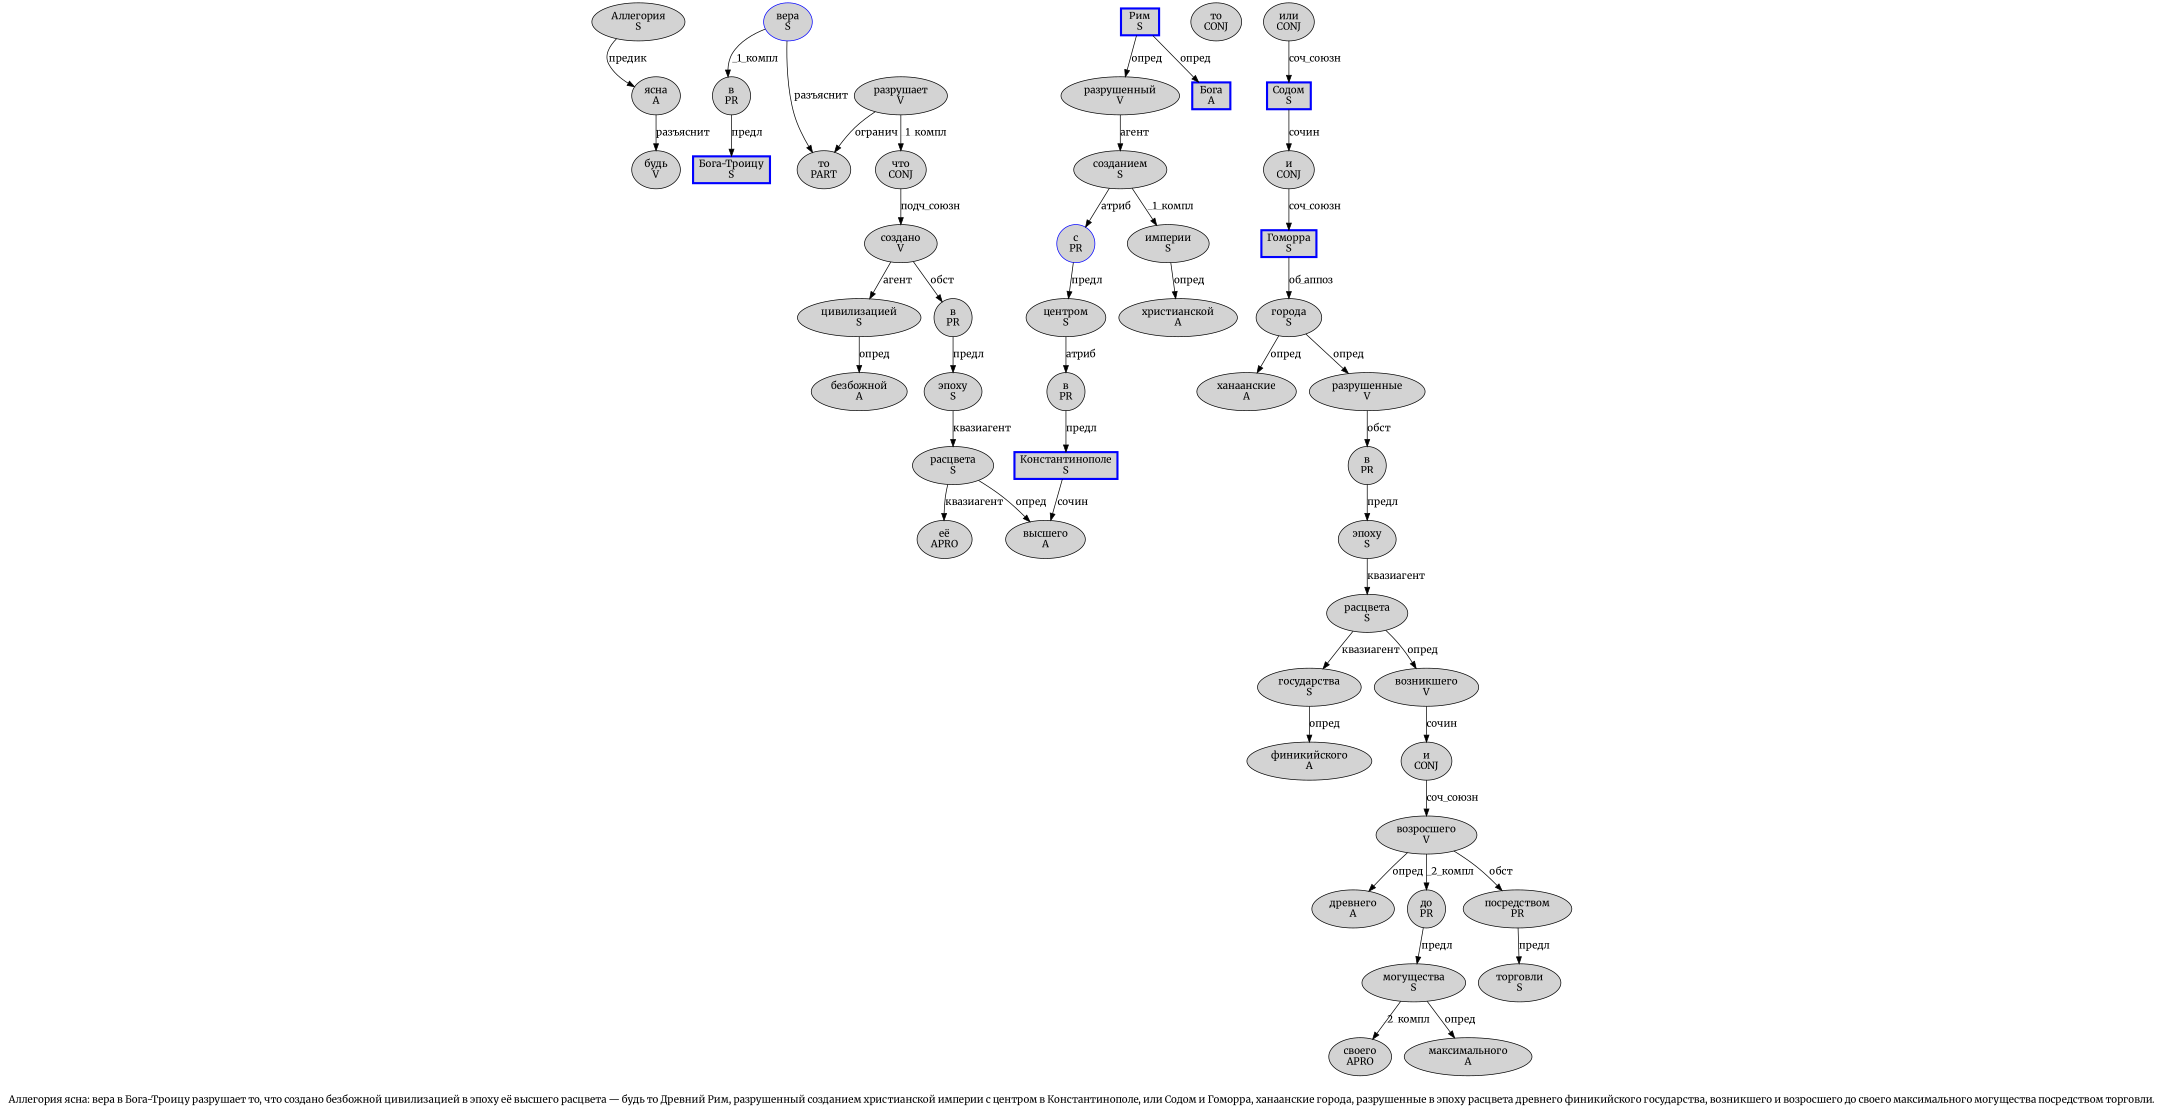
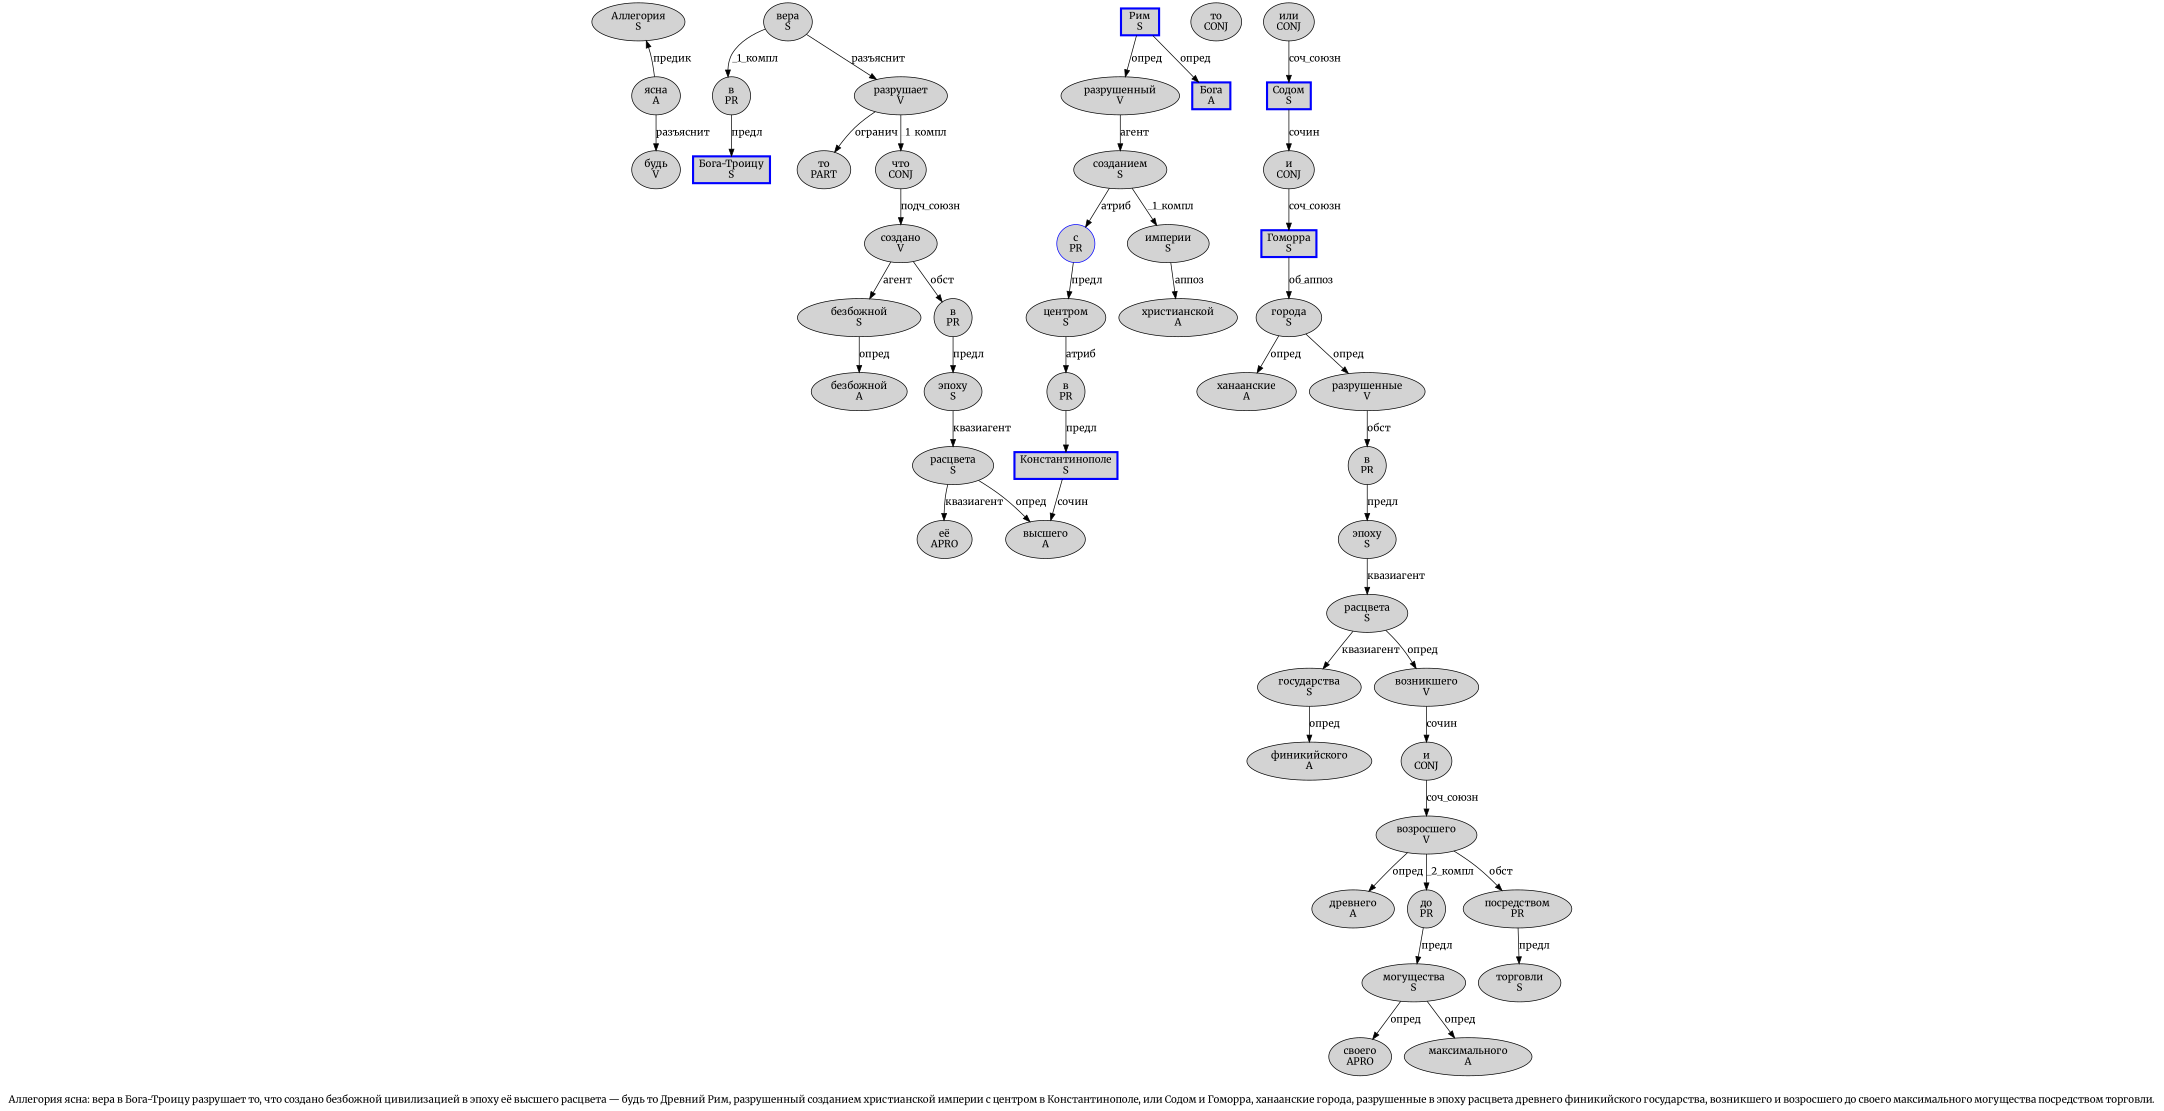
(788, 22) -> (788, 22)
(609, 64) -> (652, 62)
(790, 95) -> (838, 55)
(1189, 281) -> (1189, 281)
(859, 318) -> (859, 318)
(1406, 1020) -> (1406, 1020)
